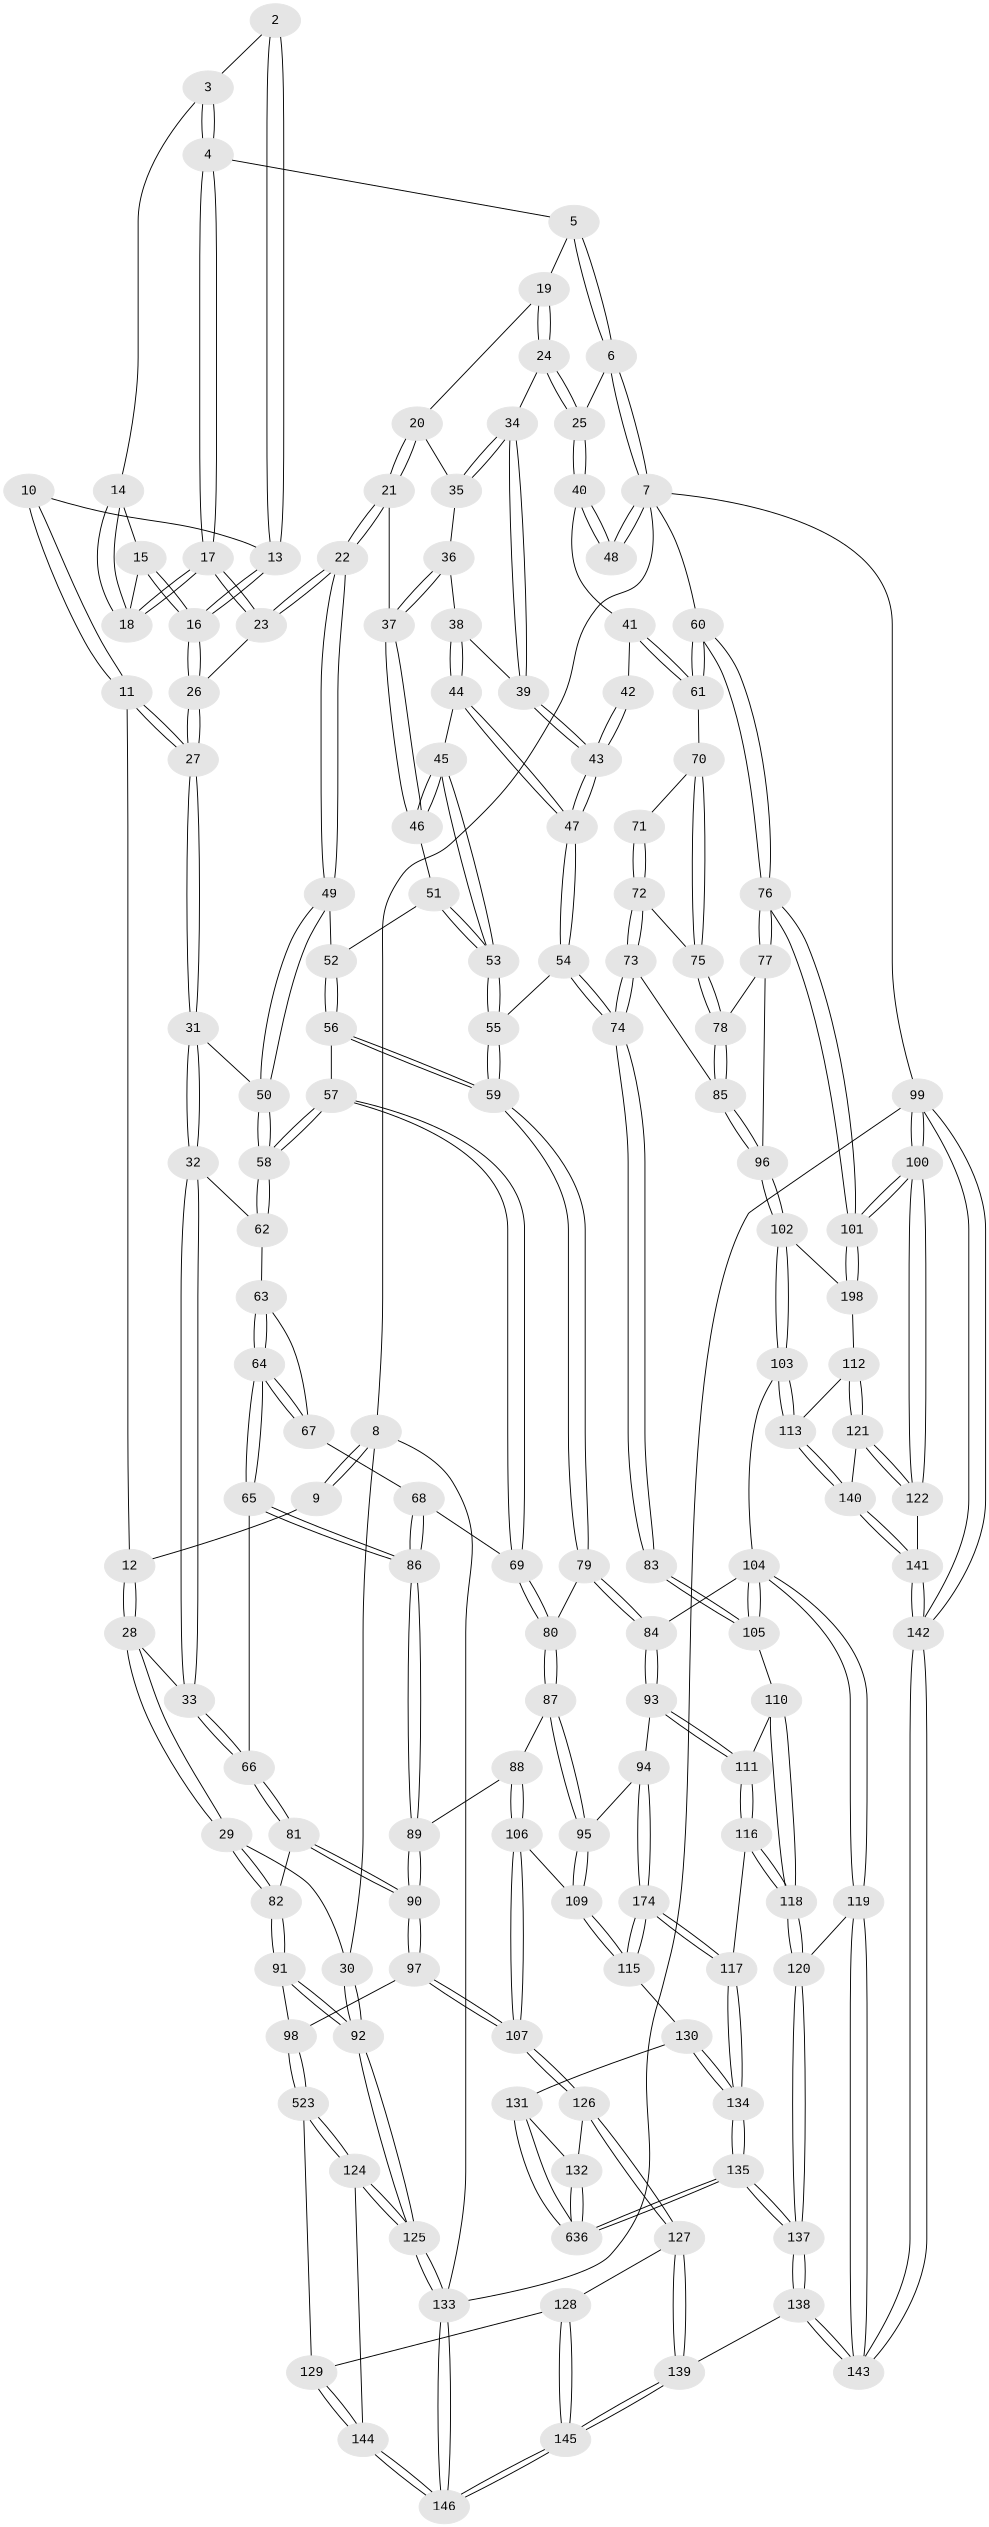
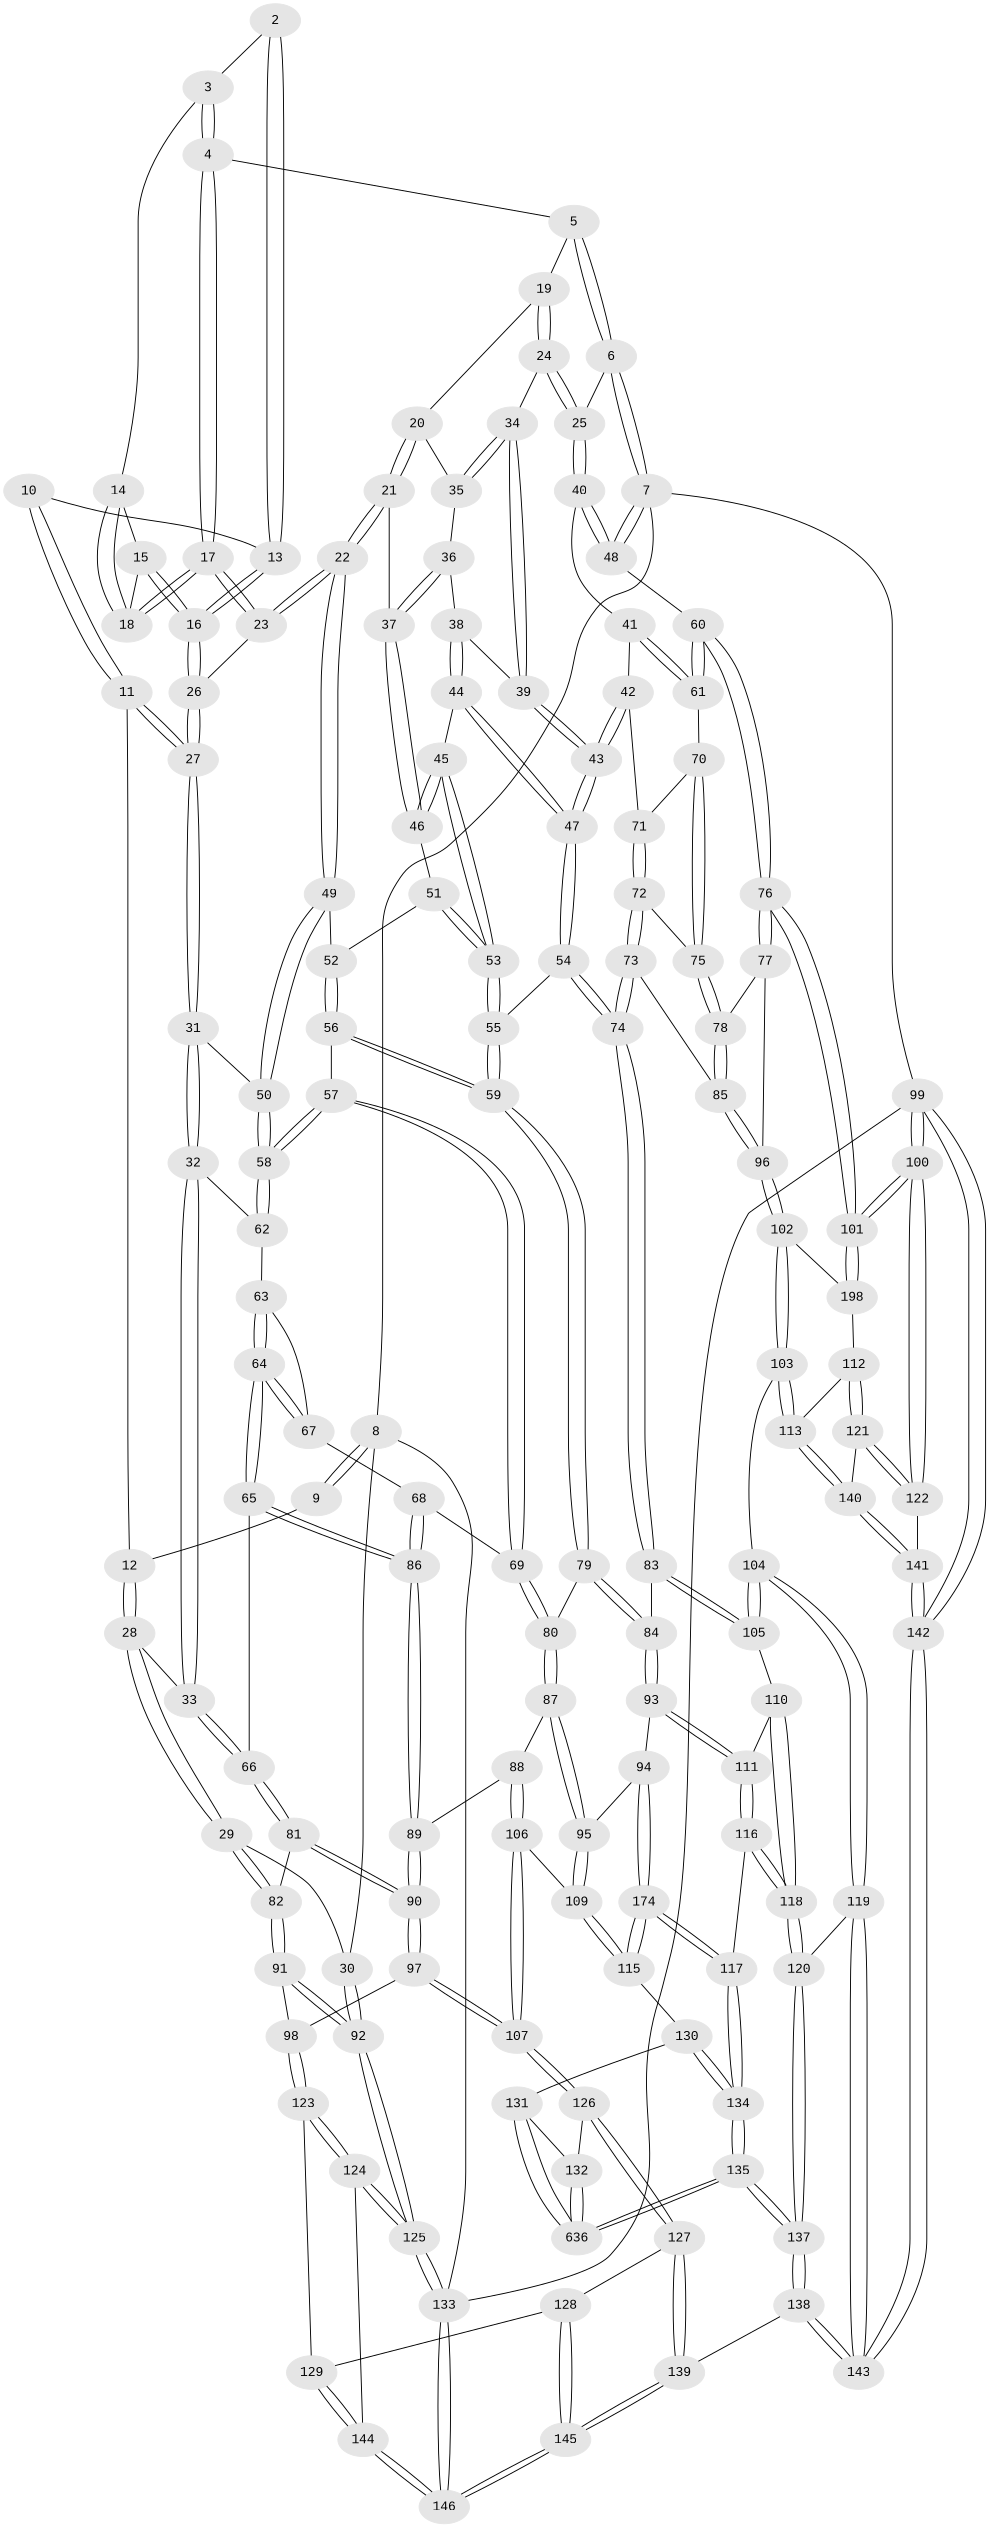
(681, 555) -> (655, 592)
none -> (634, 760)
(713, 1593) -> (651, 1600)
(303, 2104) -> (303, 2104)
